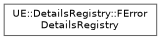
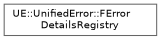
(80, 20) -> (80, 20)
